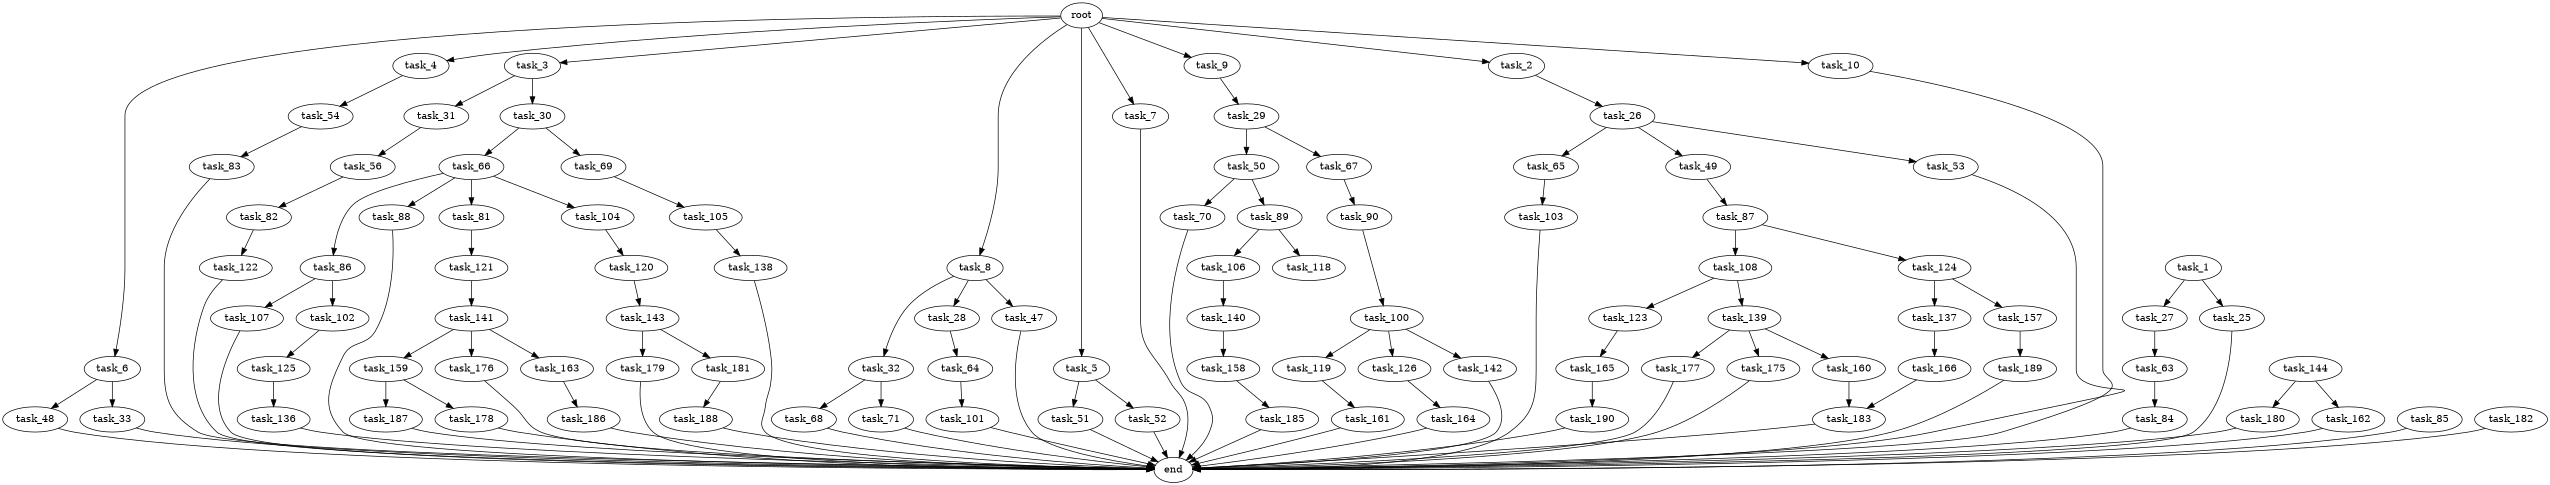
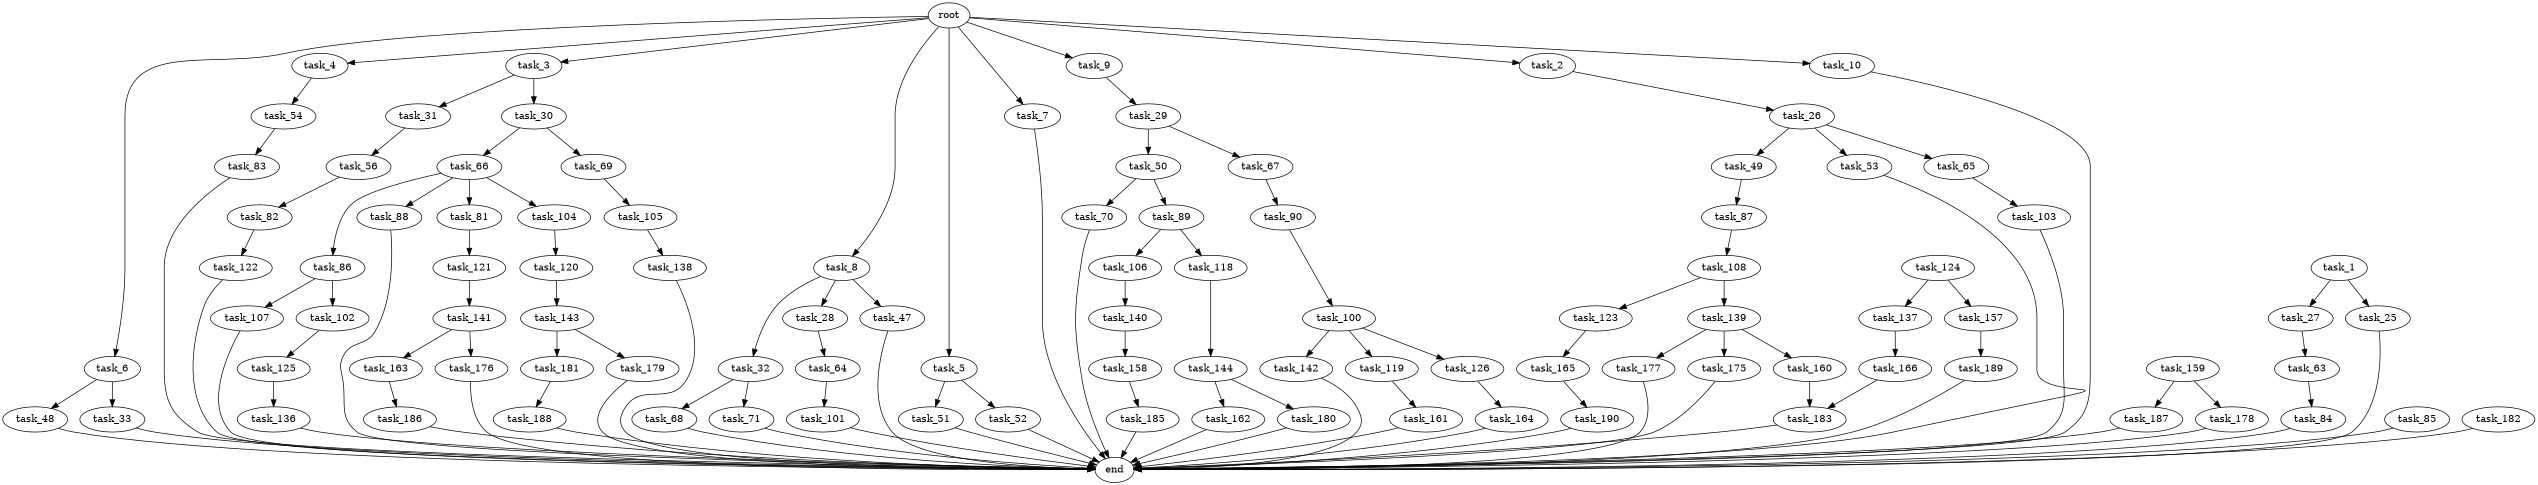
(1830, 242) -> none
none -> (1211, 315)
(432, 342) -> none
